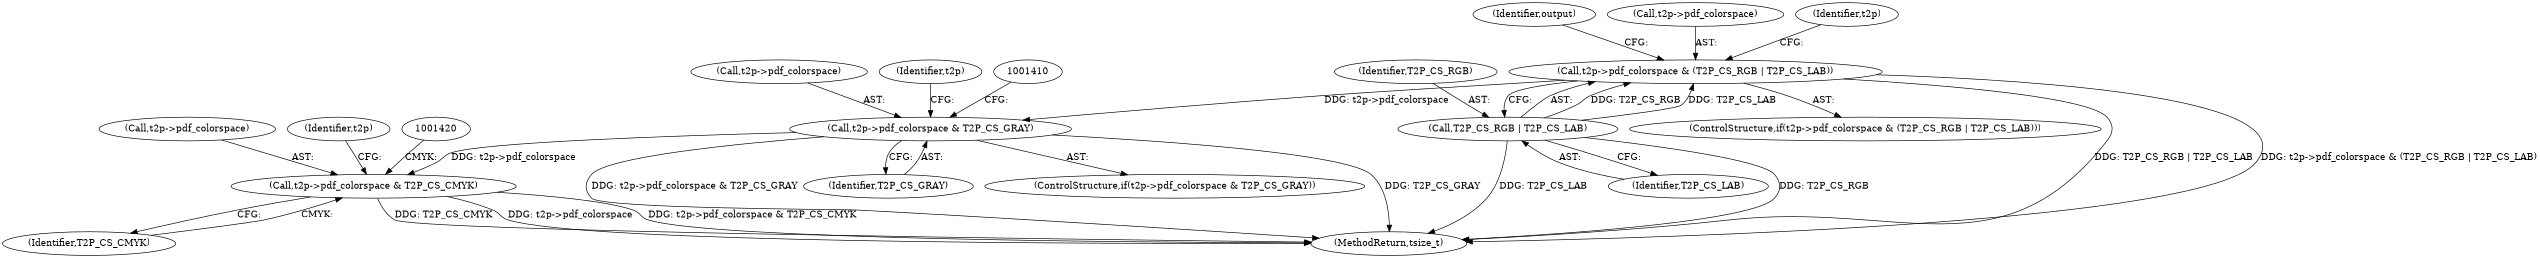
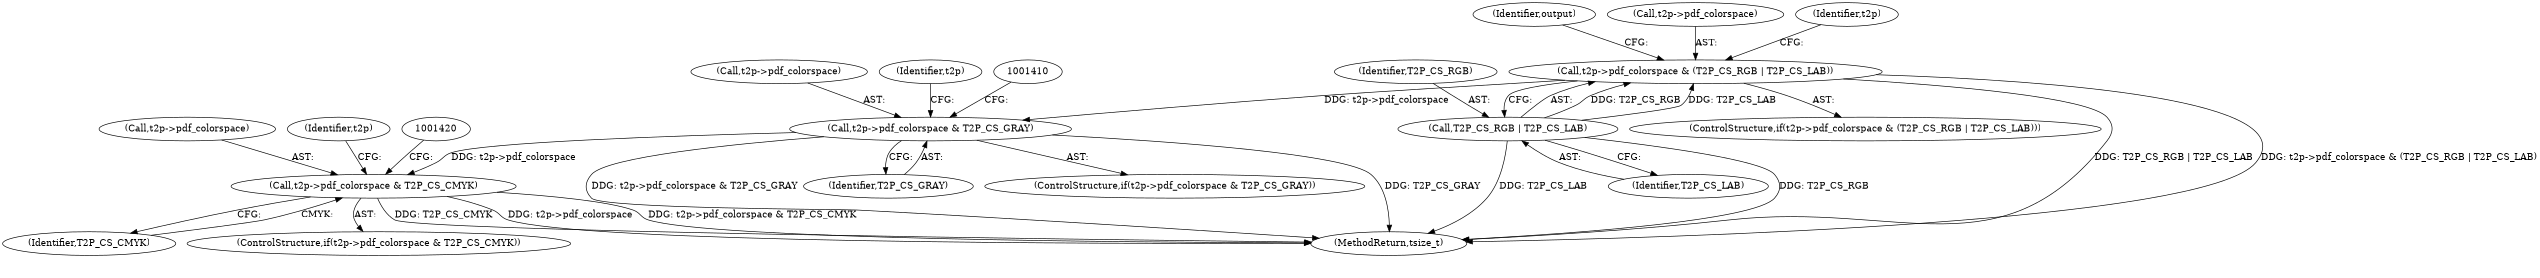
(423, 158) -> (423, 158)
none -> (379, 244)
